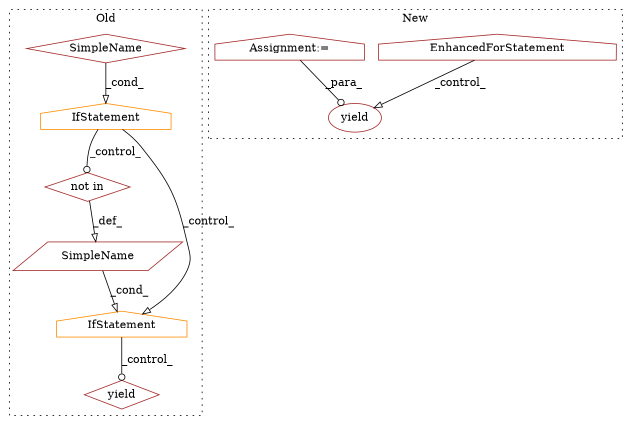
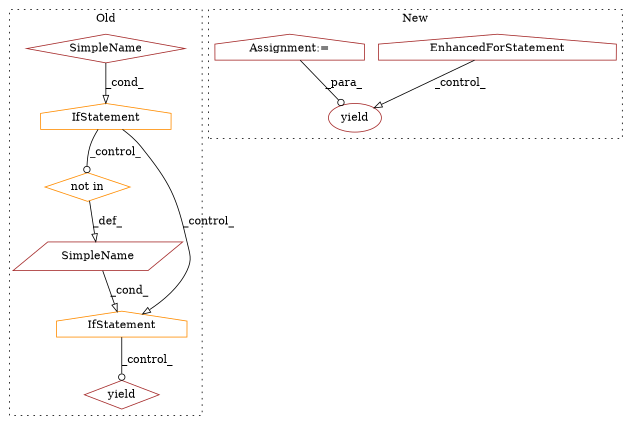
(88, 187) -> (88, 187)
